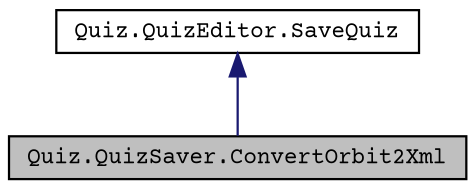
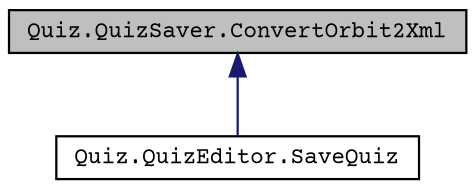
(238, 106) -> (238, 106)
